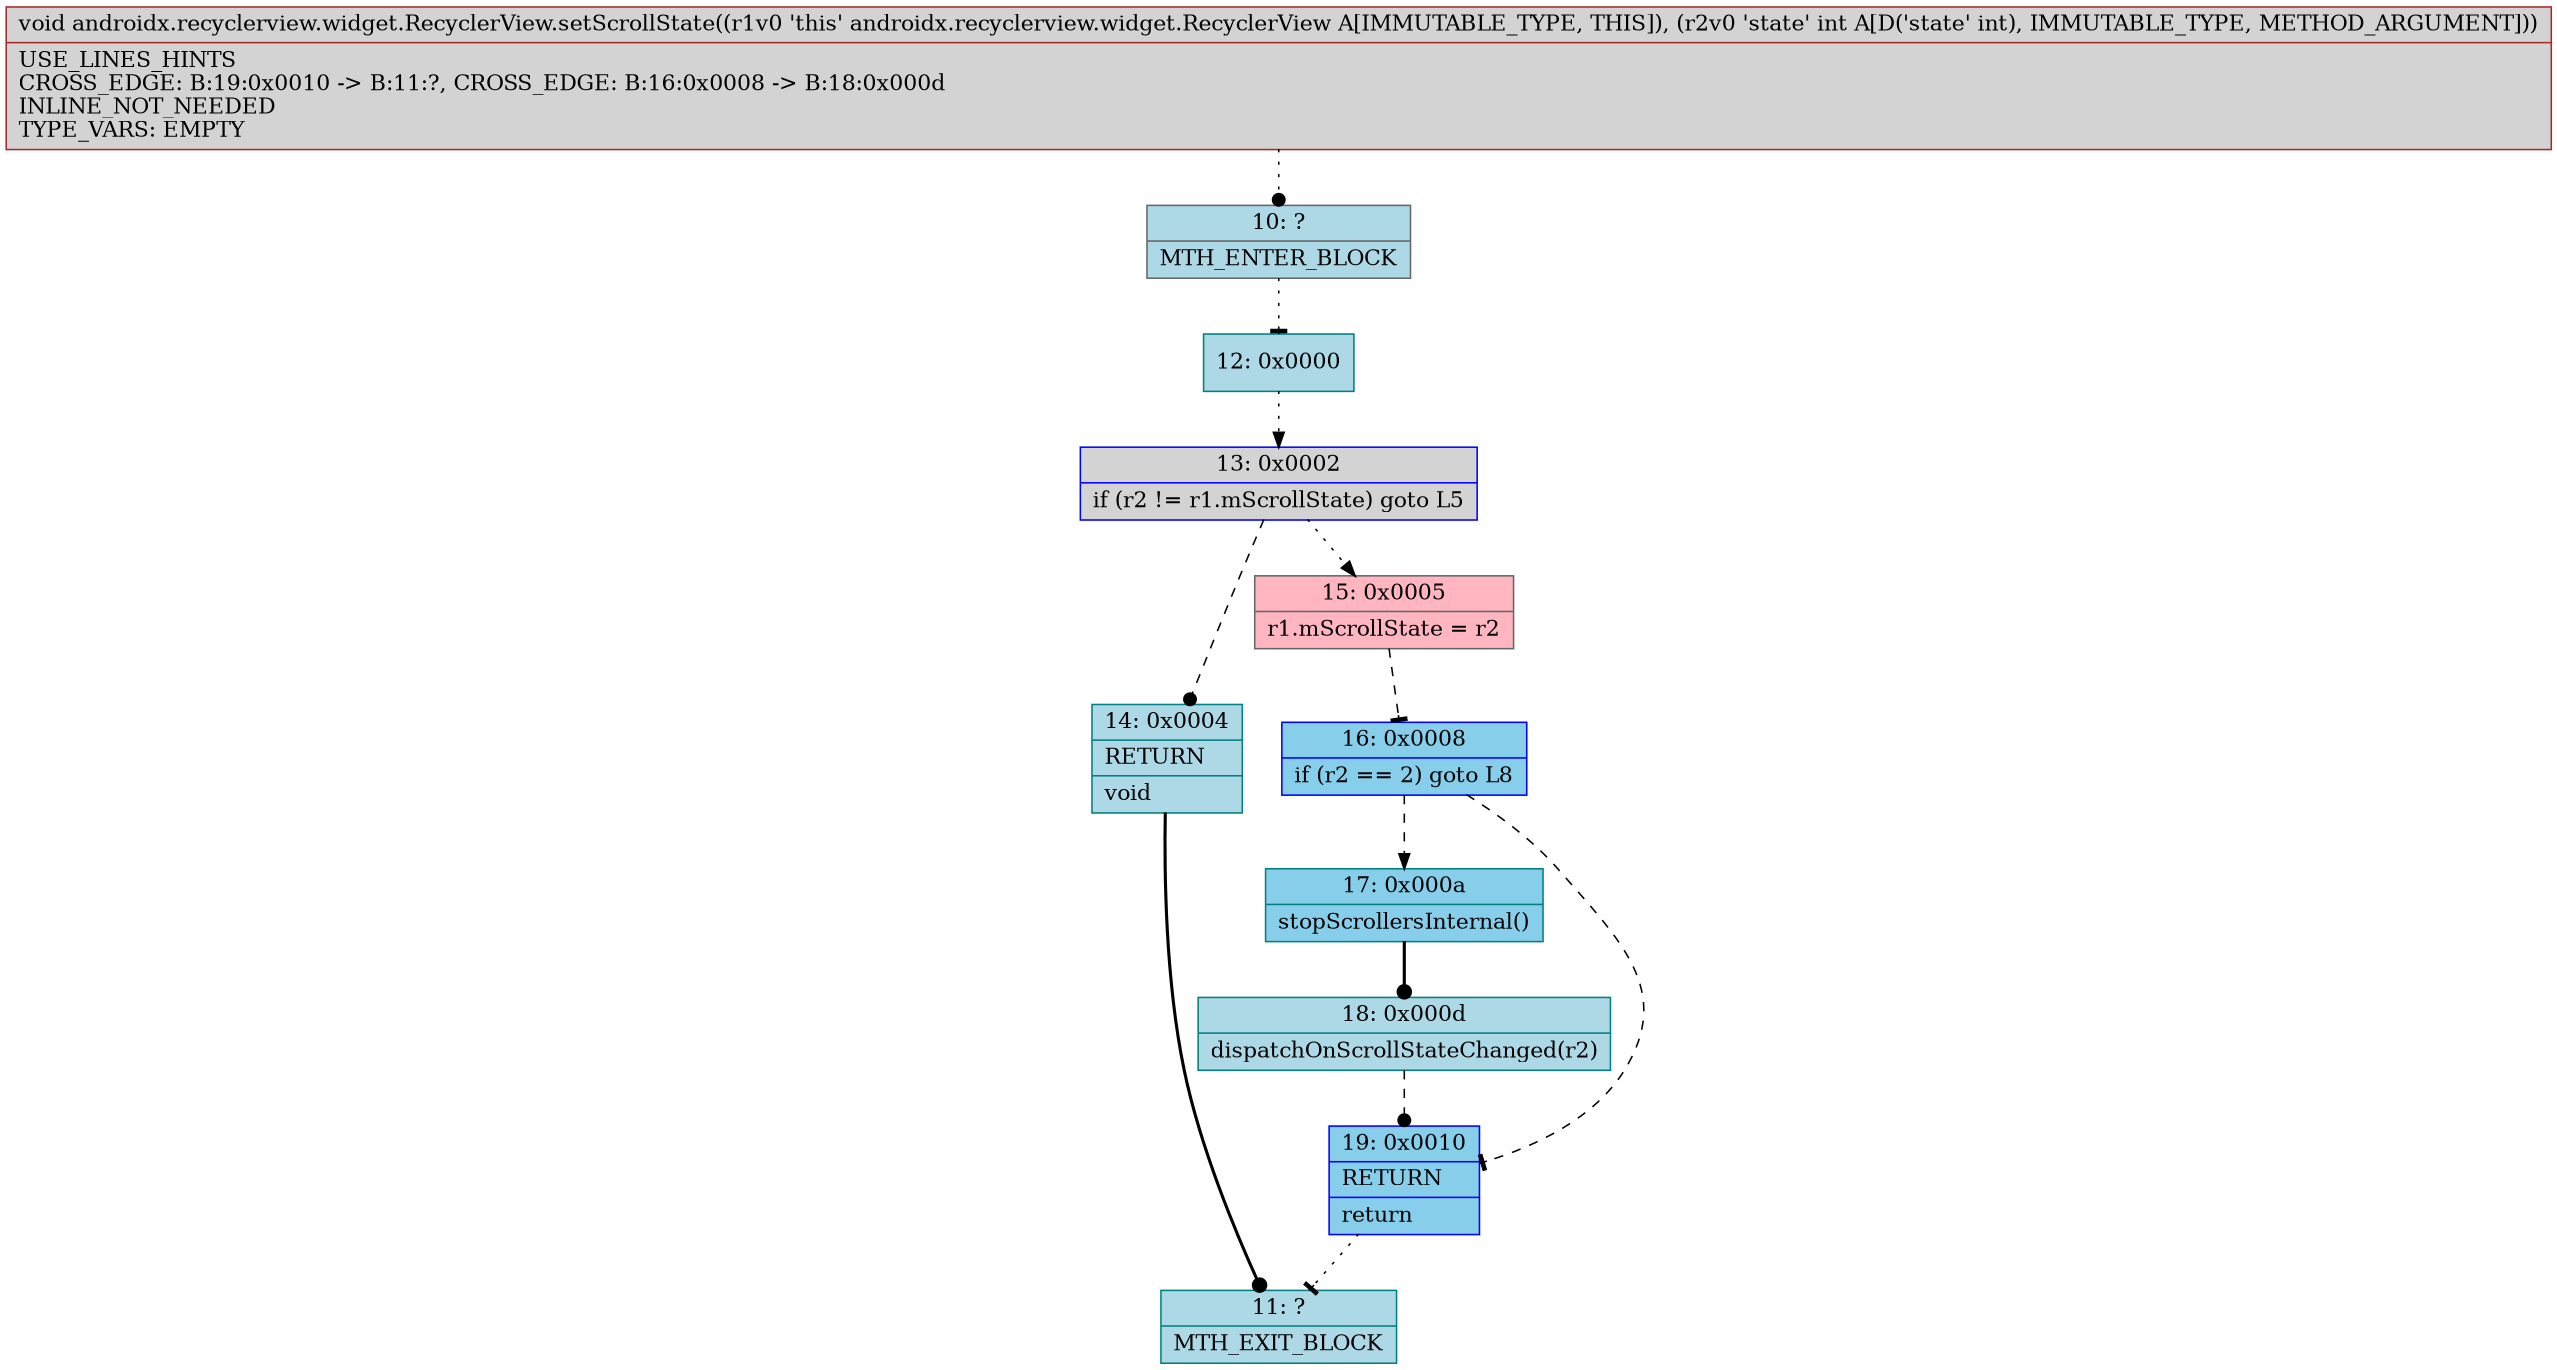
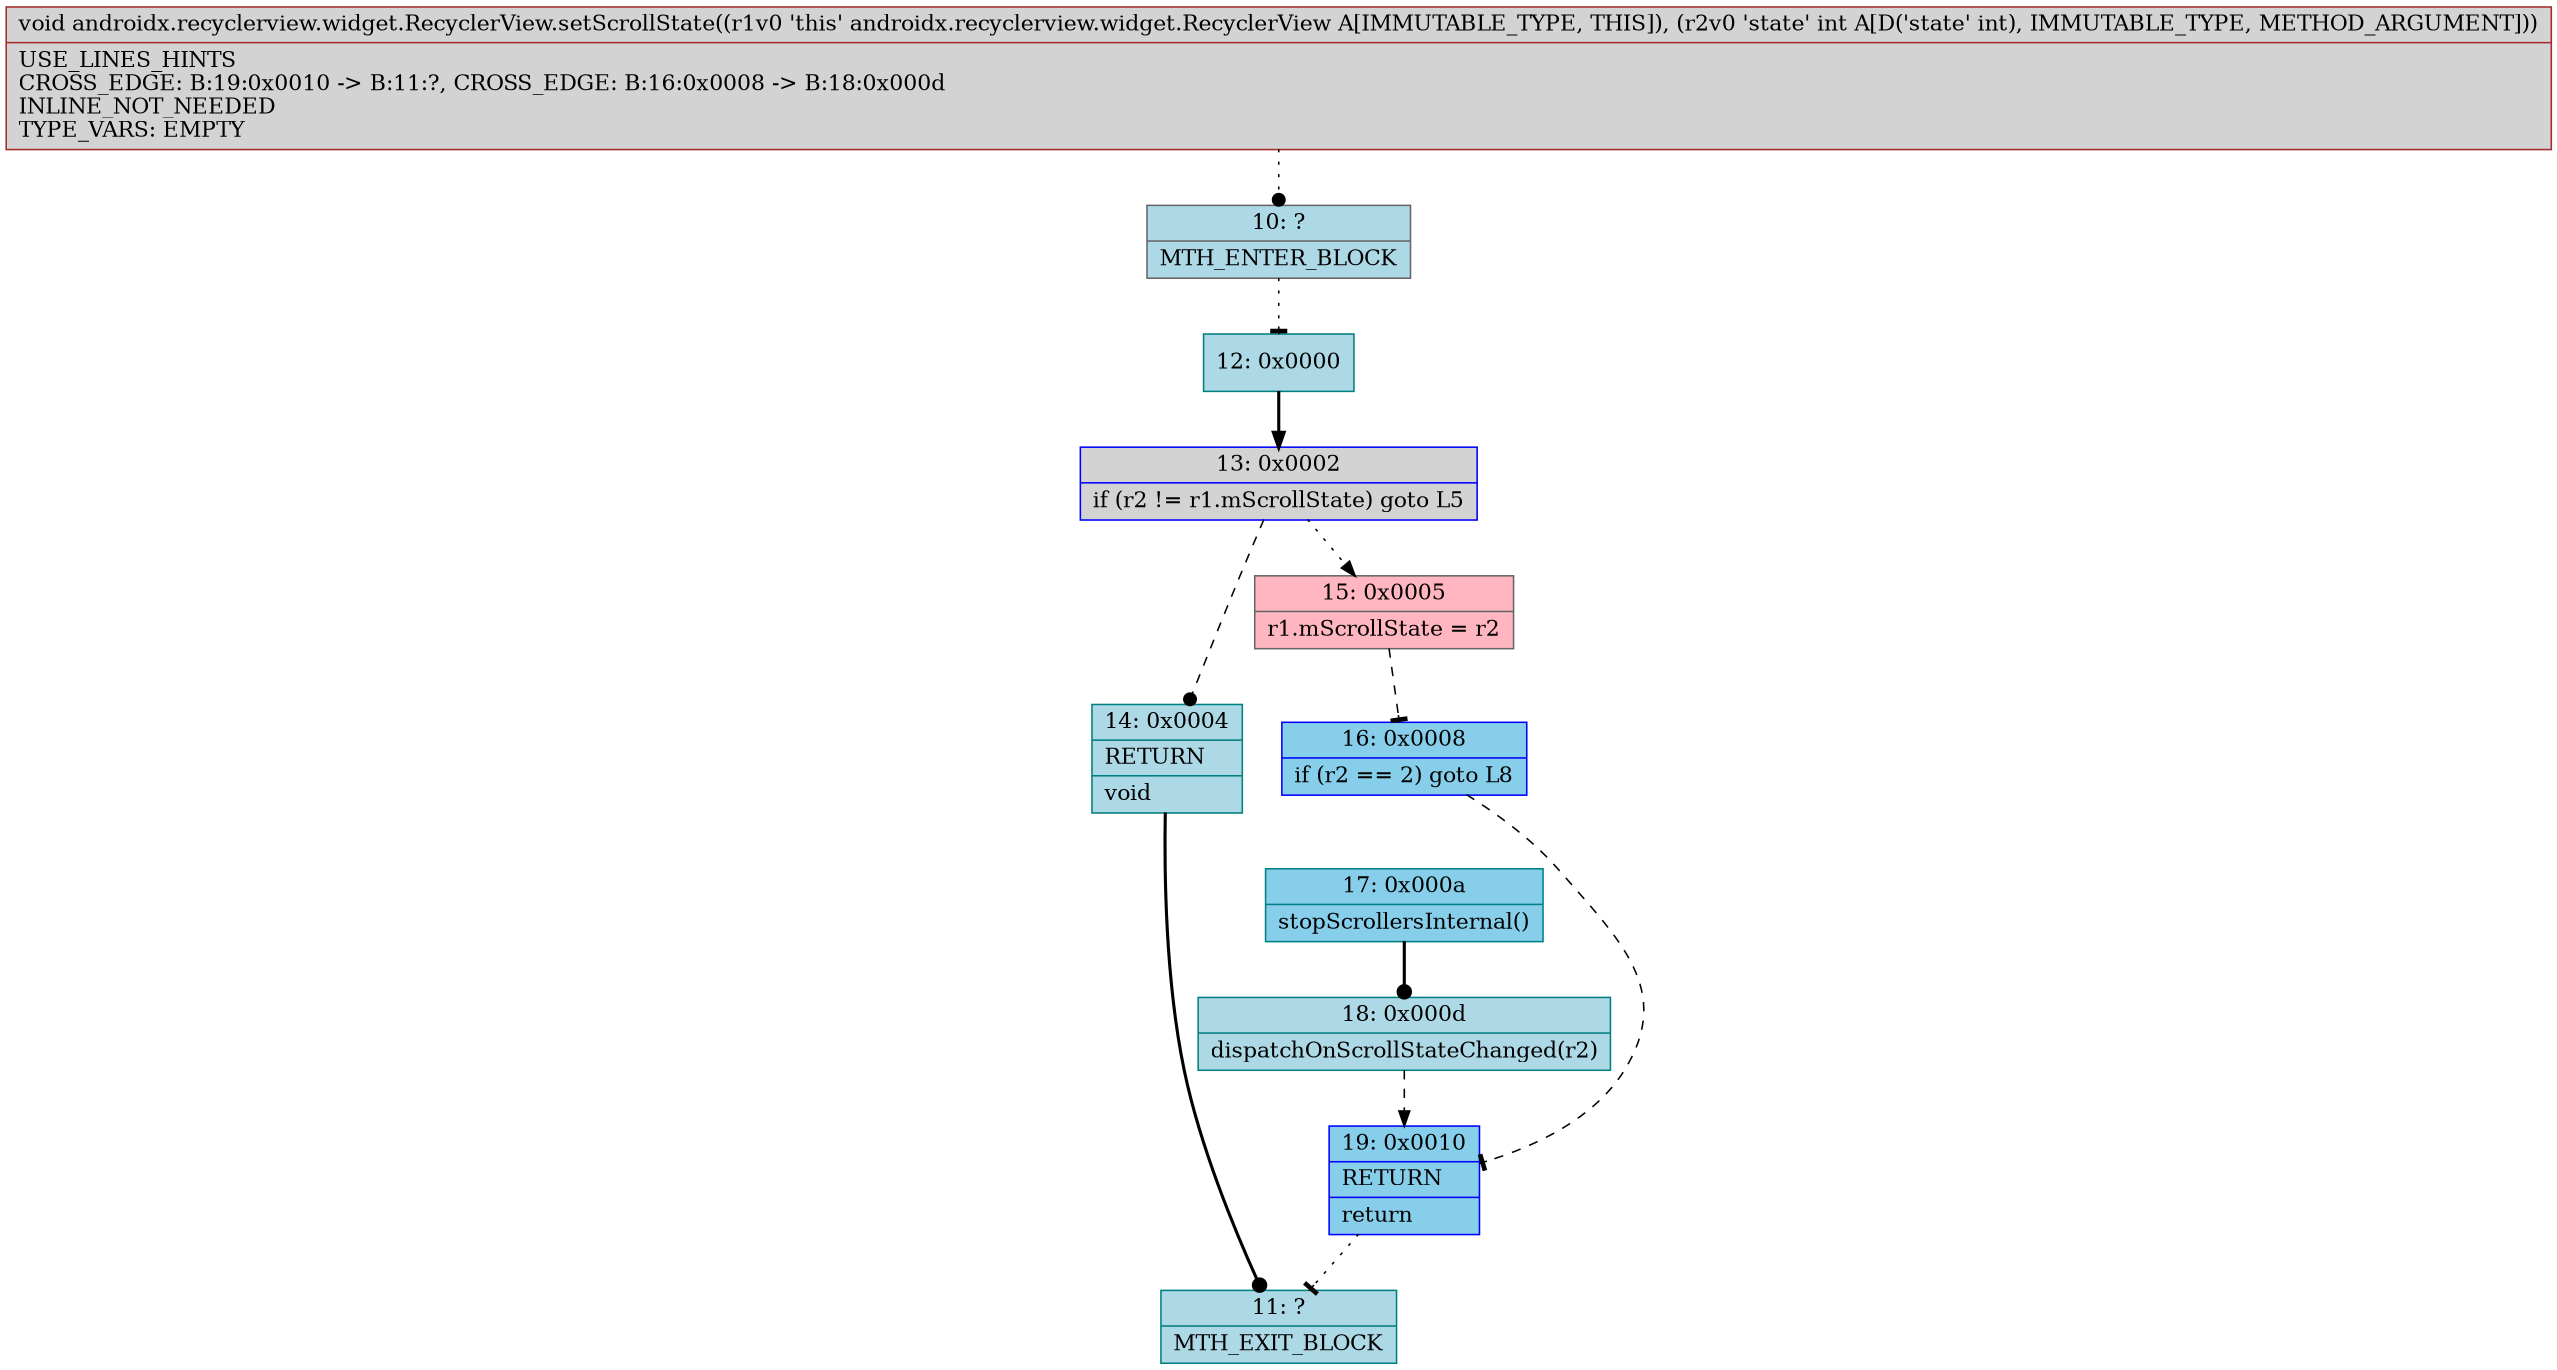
(1279, 412) -> (1279, 412)
(1404, 824) -> none
(1404, 1092) -> (1404, 1092)
